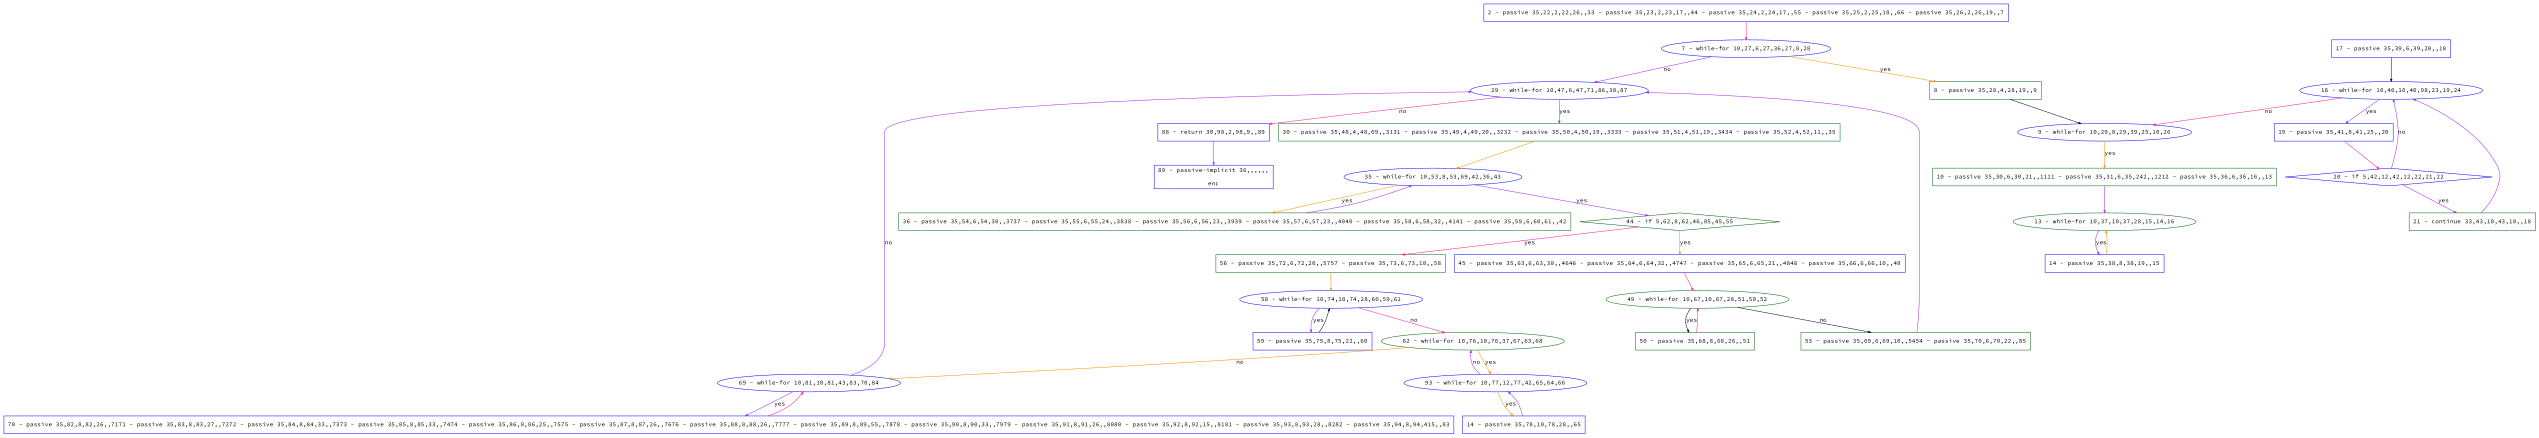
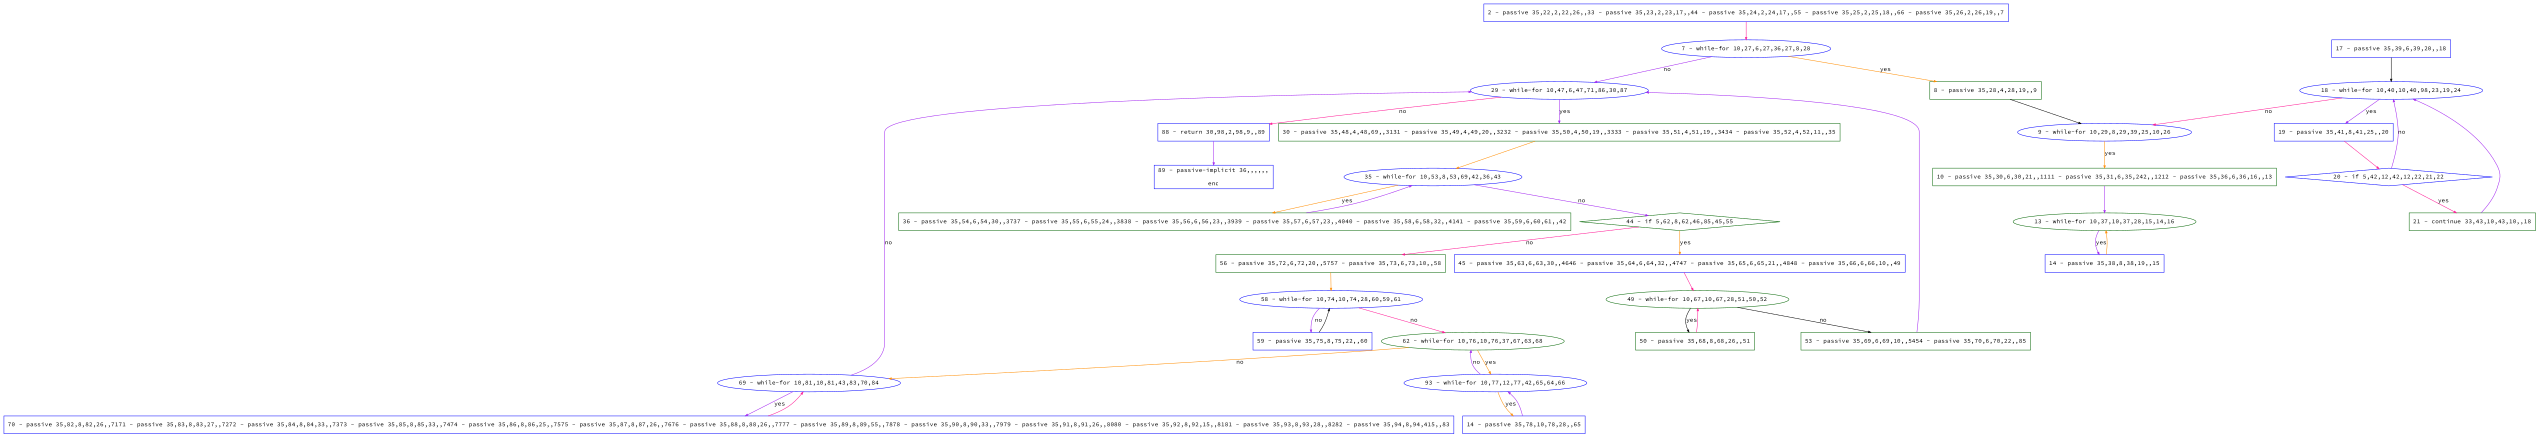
(2428, 198) -> (2428, 198)
(1582, 201) -> (1582, 201)
(1530, 243) -> (1530, 243)
(1319, 320) -> (1319, 320)
